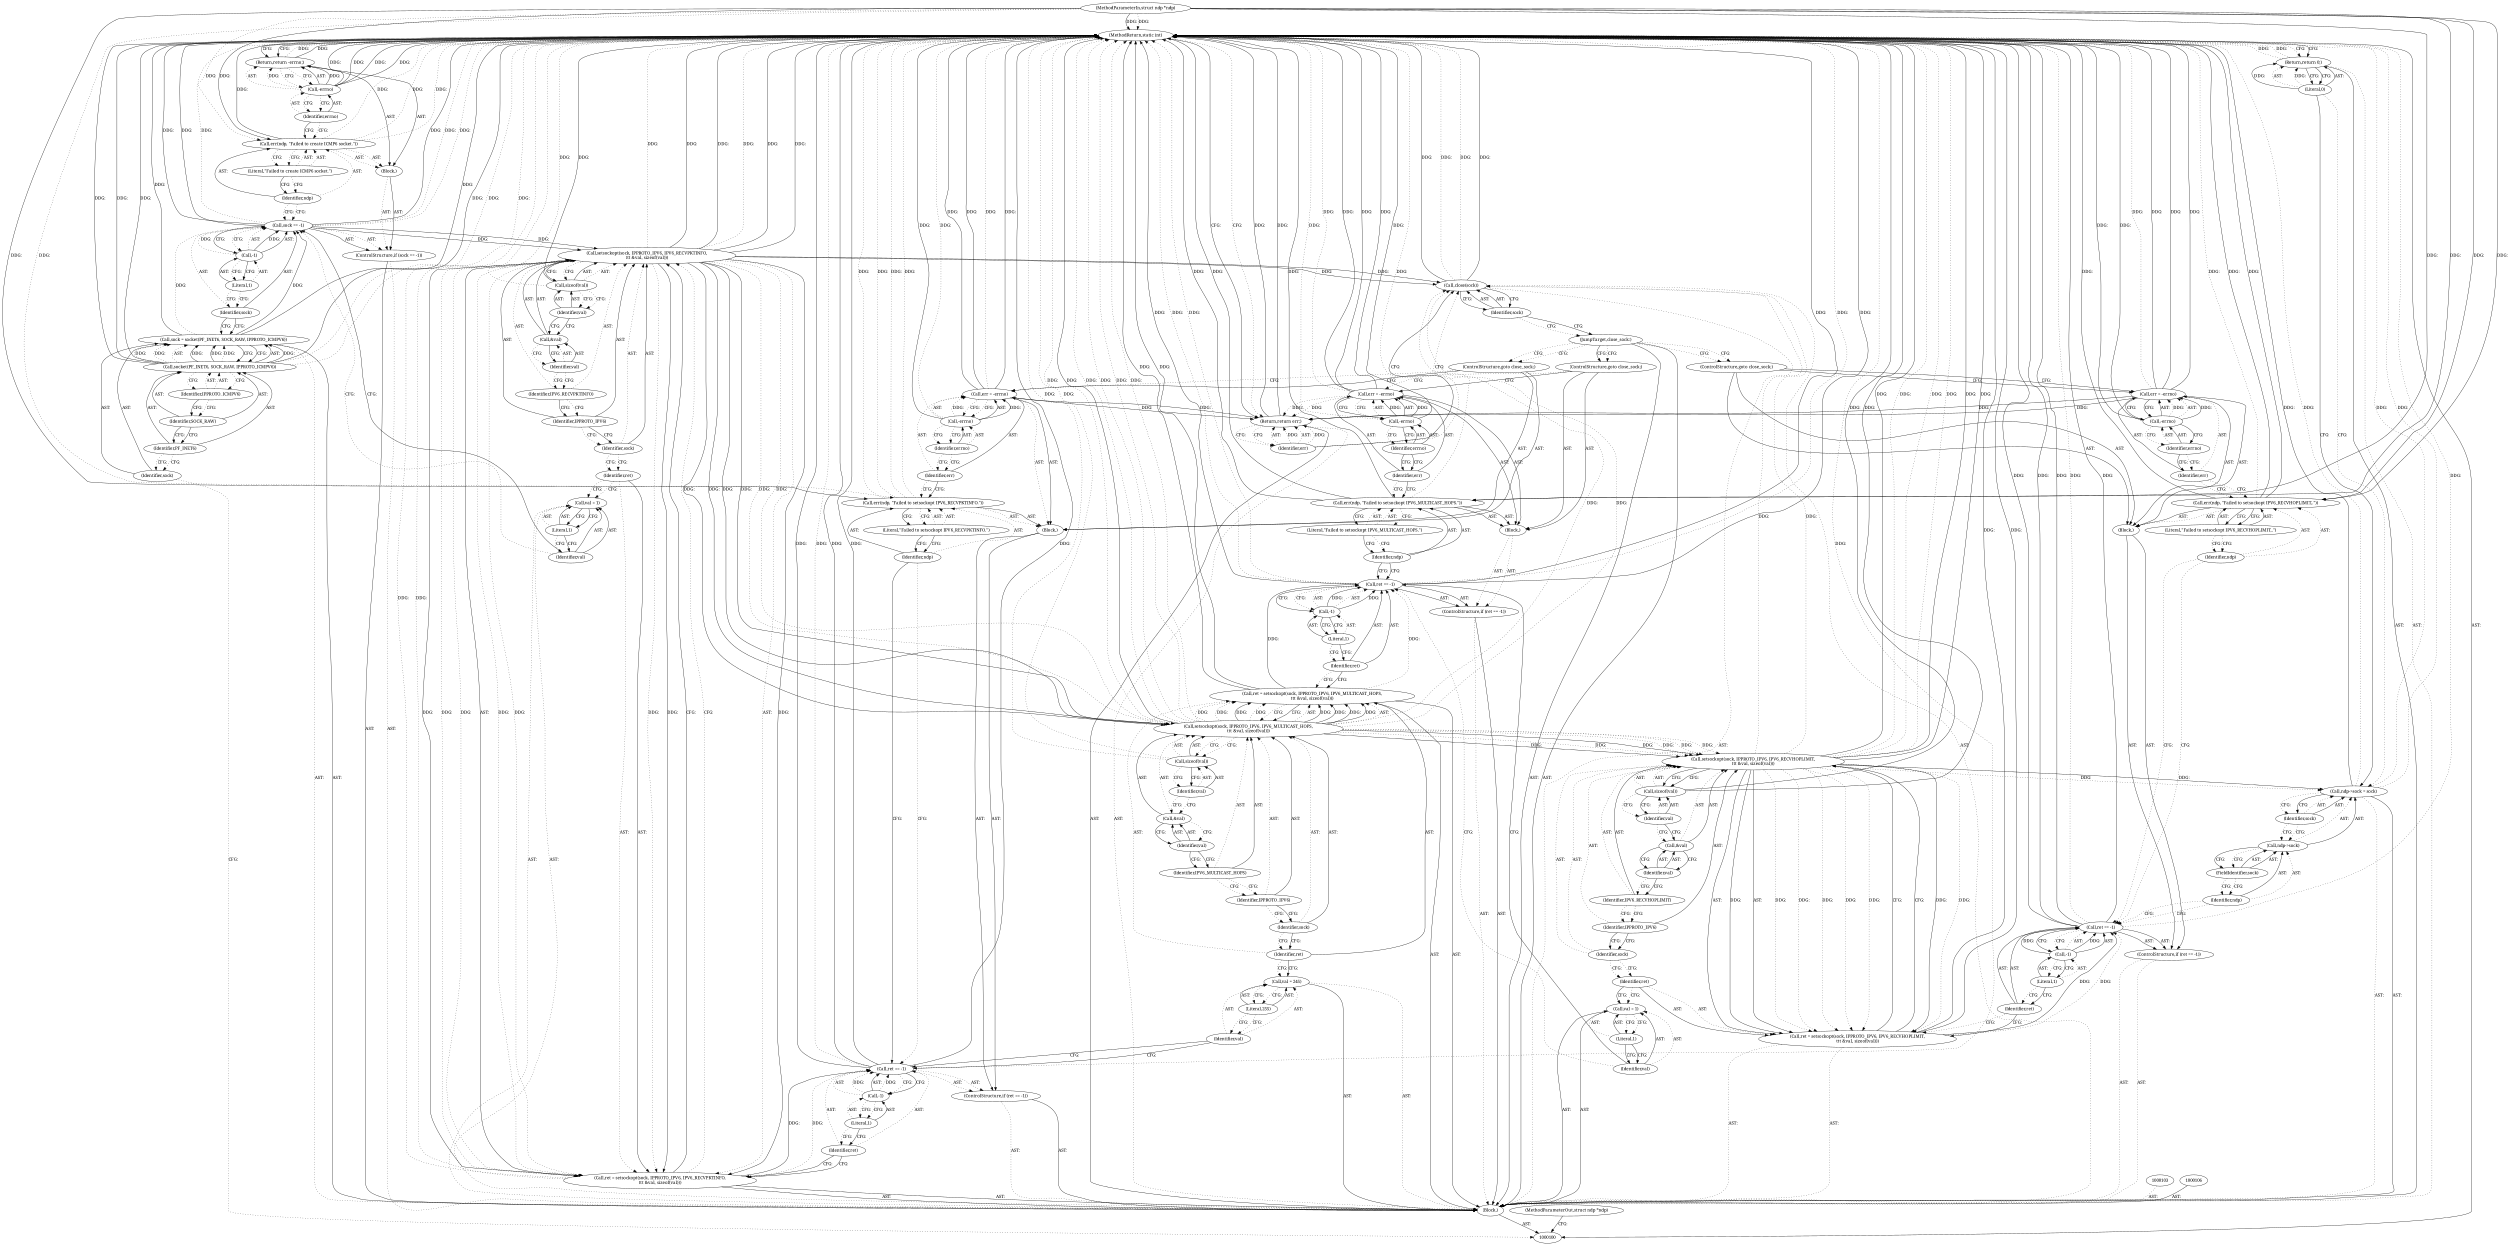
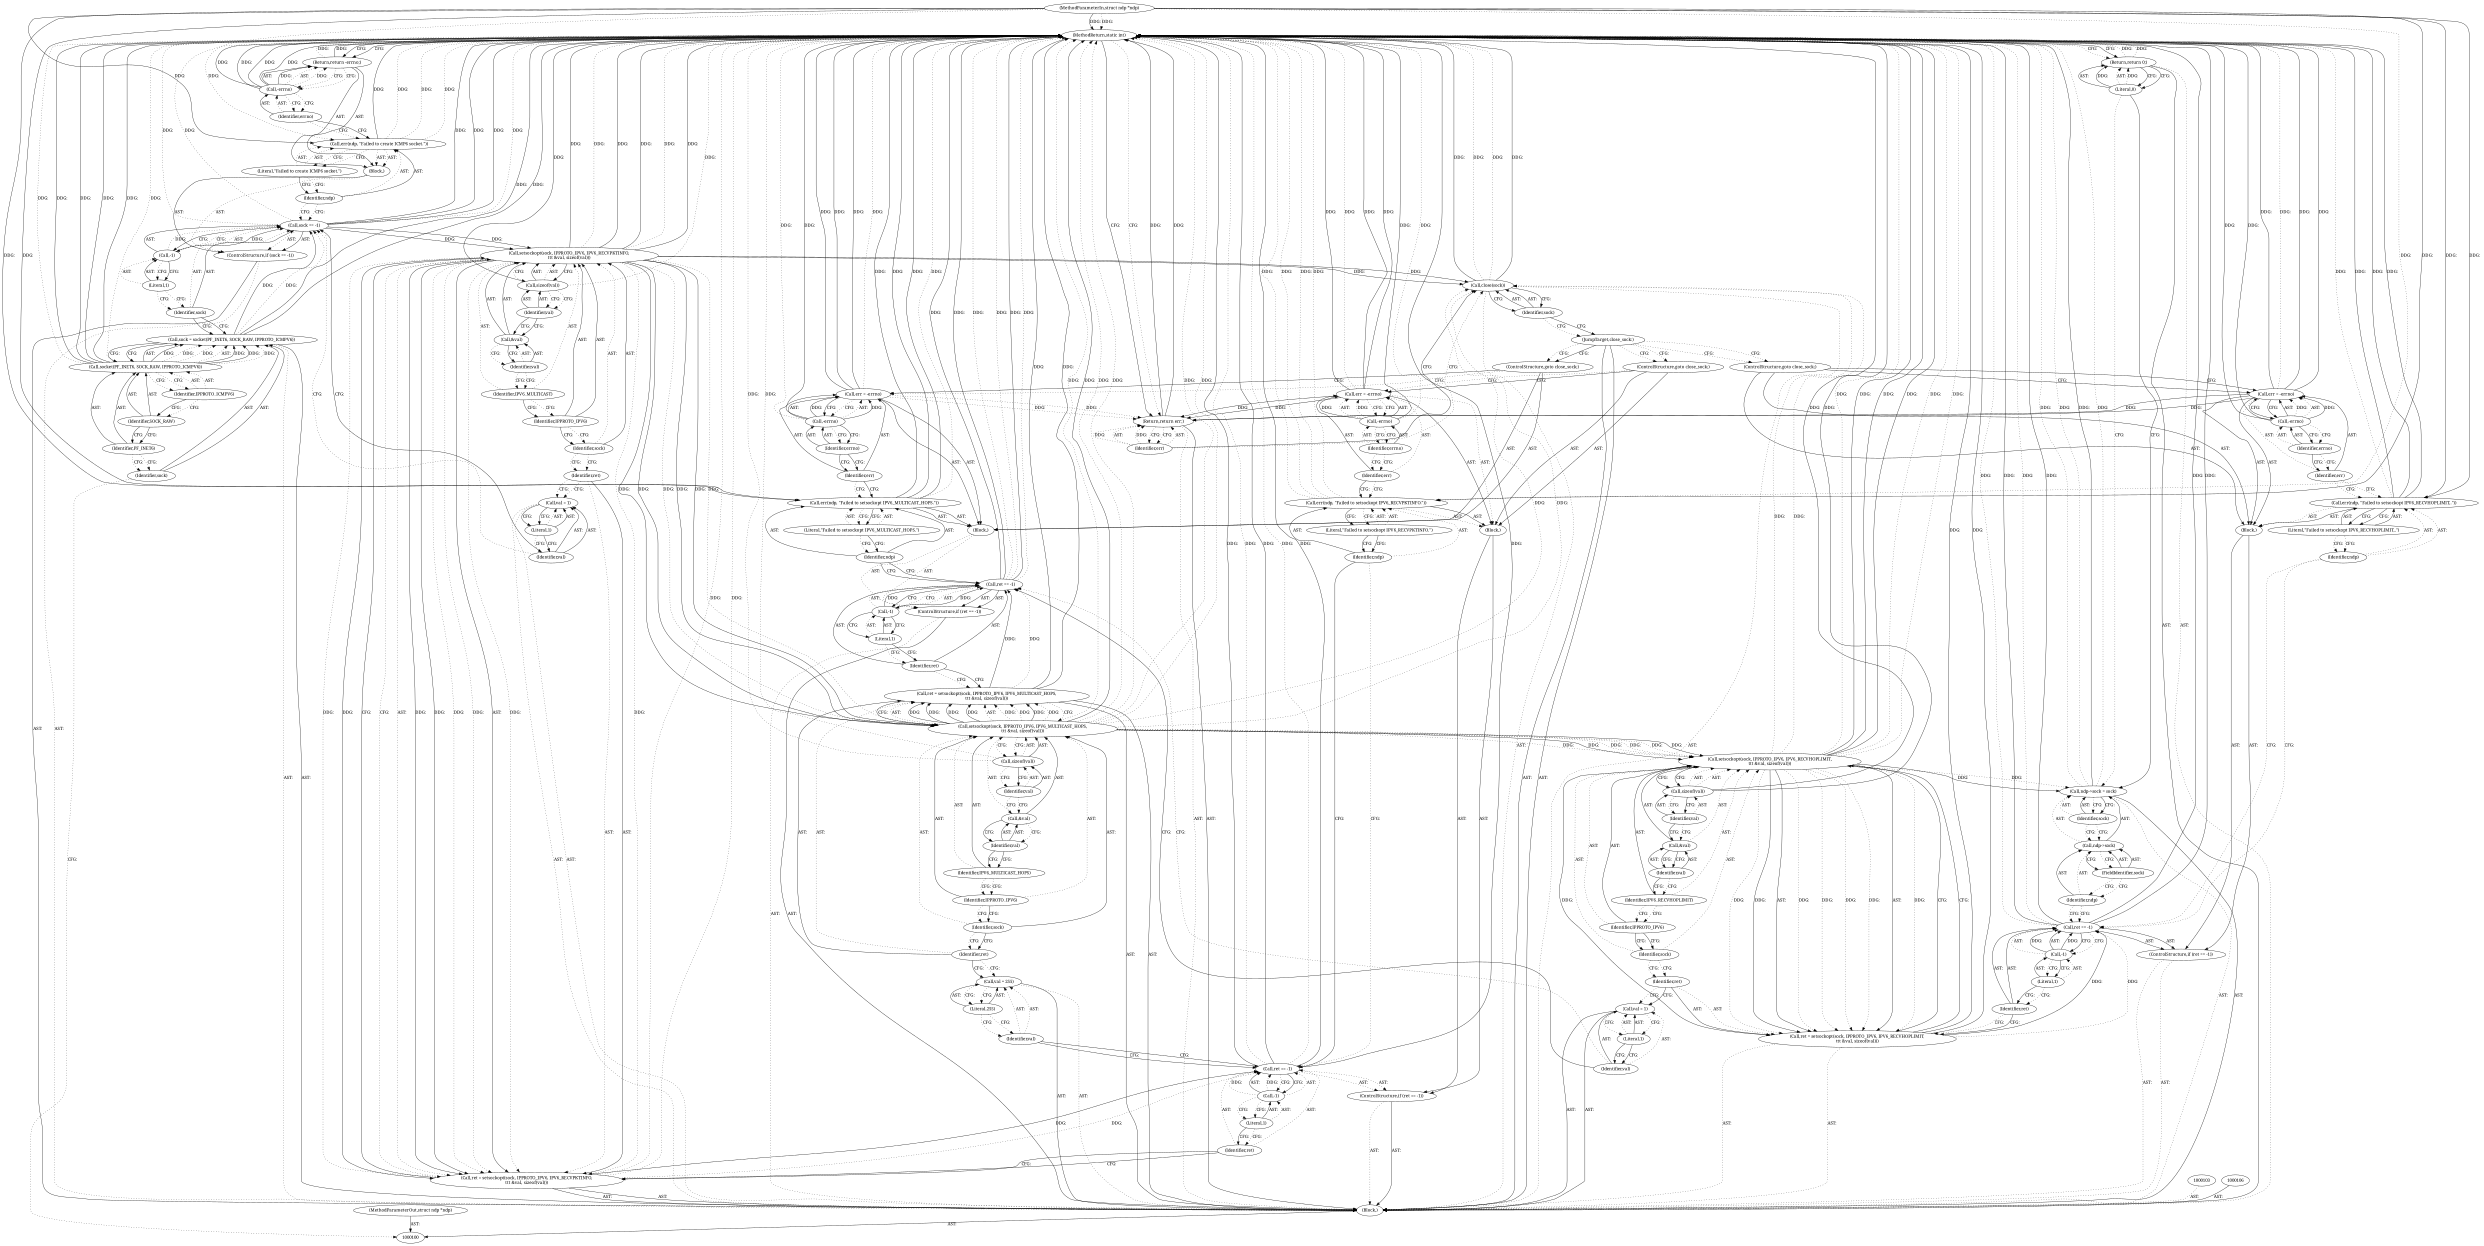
(561, 394) -> (523, 394)
(2468, 461) -> none
(1287, 982) -> (999, 982)
(1563, 1224) -> (416, 1224)
